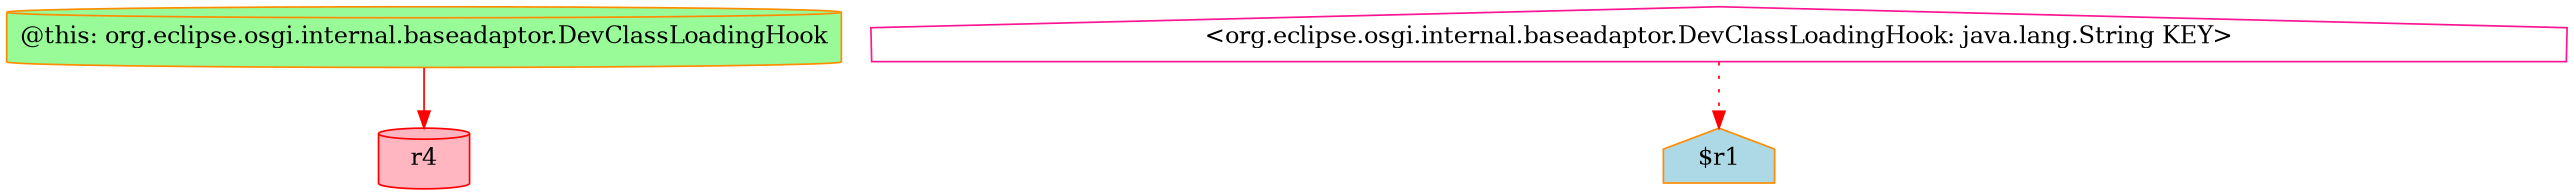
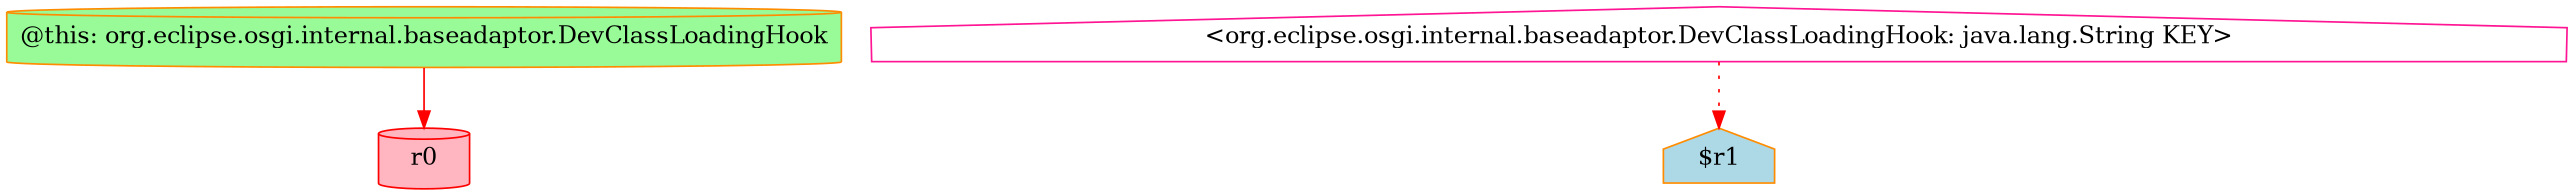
(424, 158) -> (424, 158)
